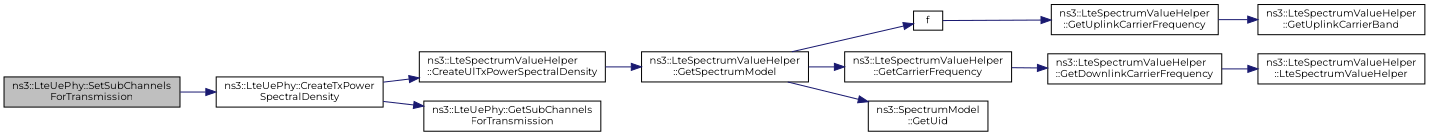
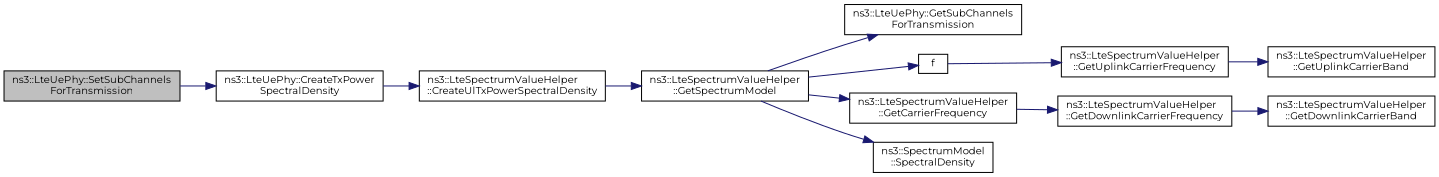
(1341, 69) -> (1351, 111)
(398, 103) -> (818, 54)
(928, 116) -> (933, 157)
